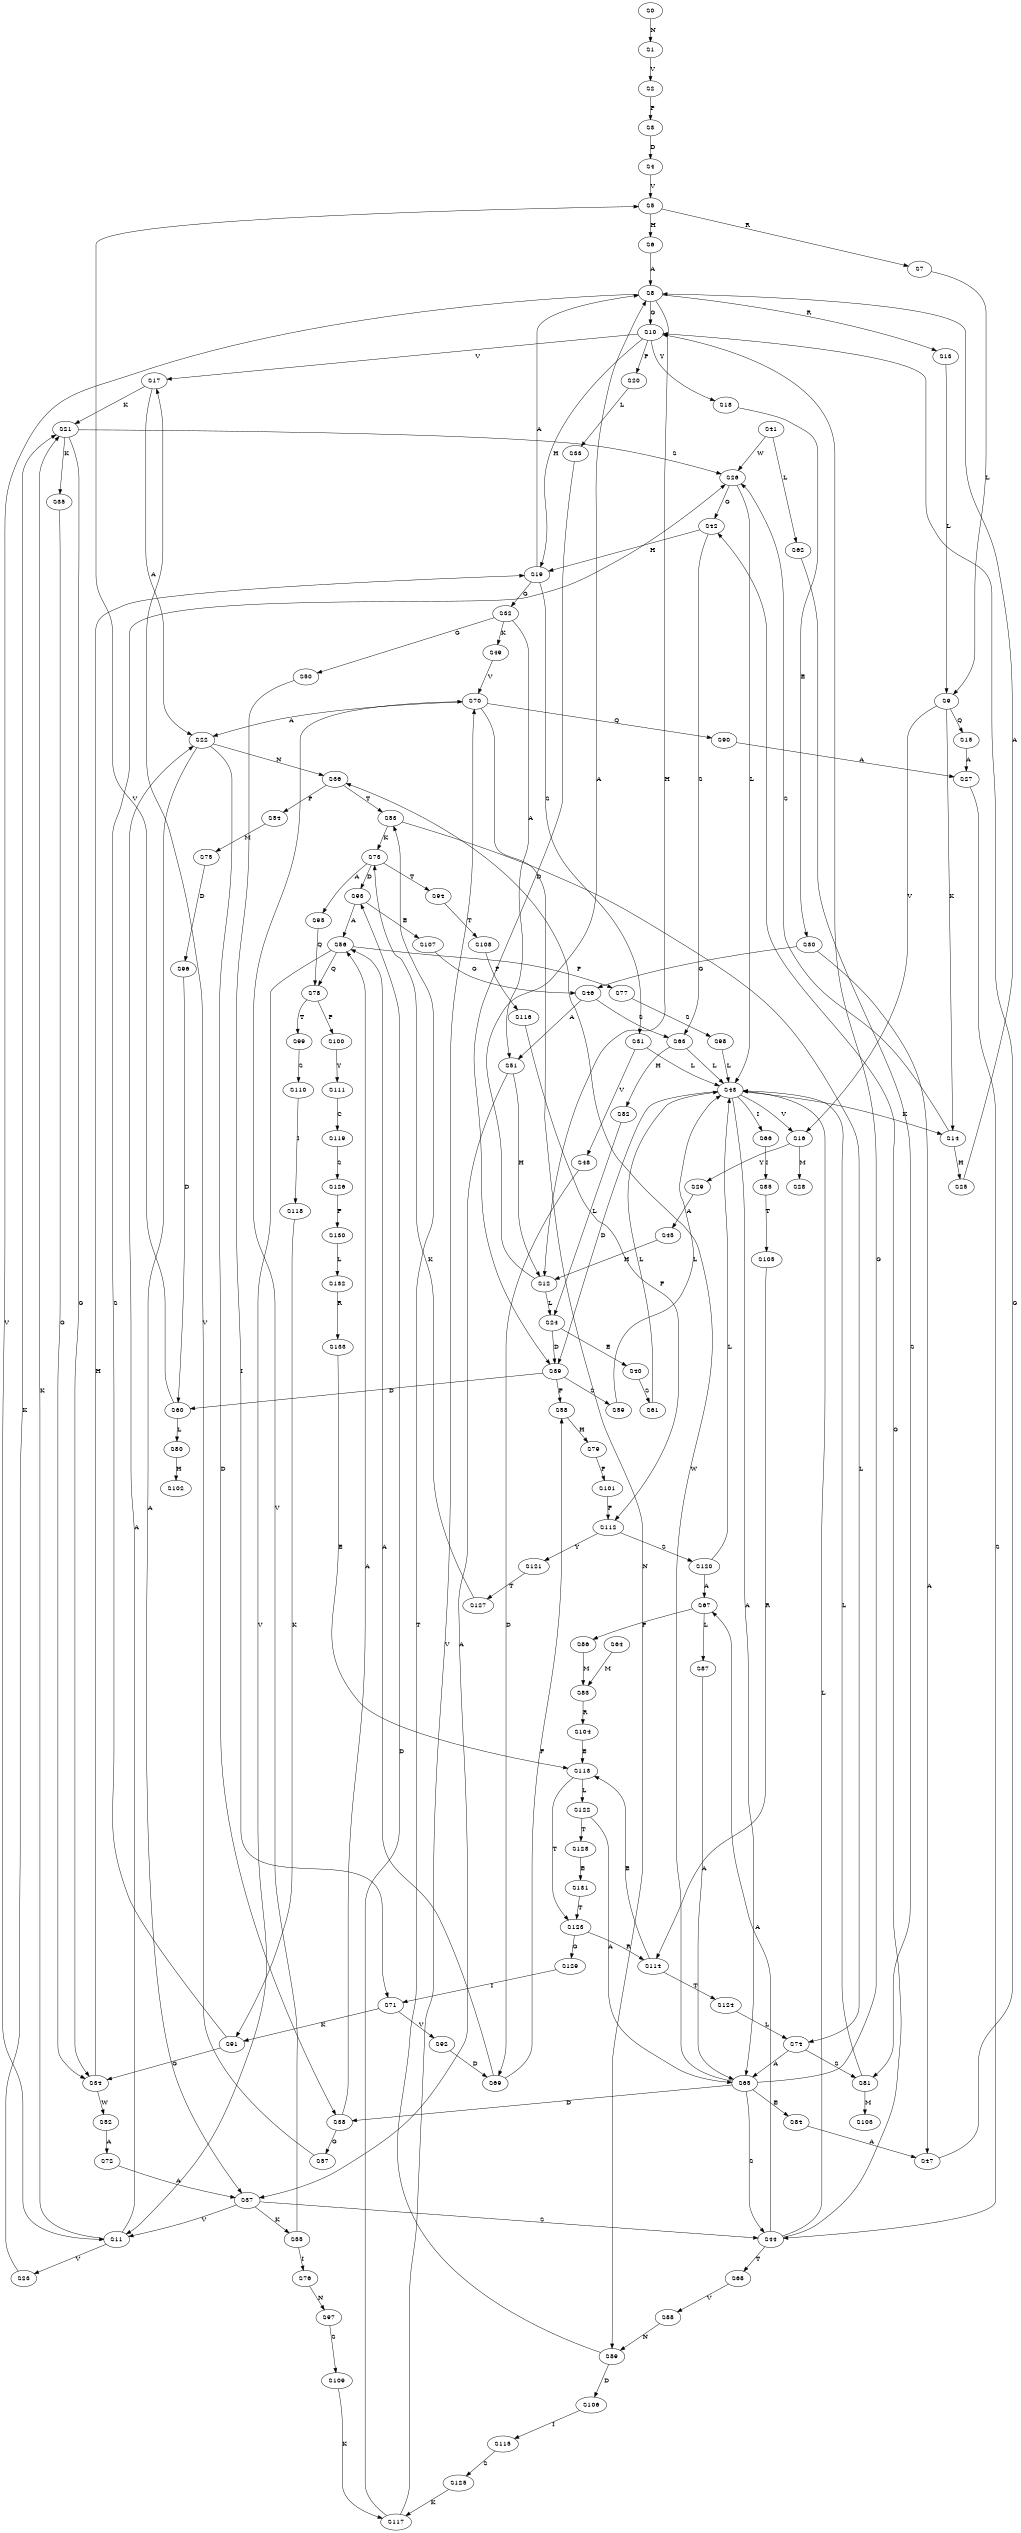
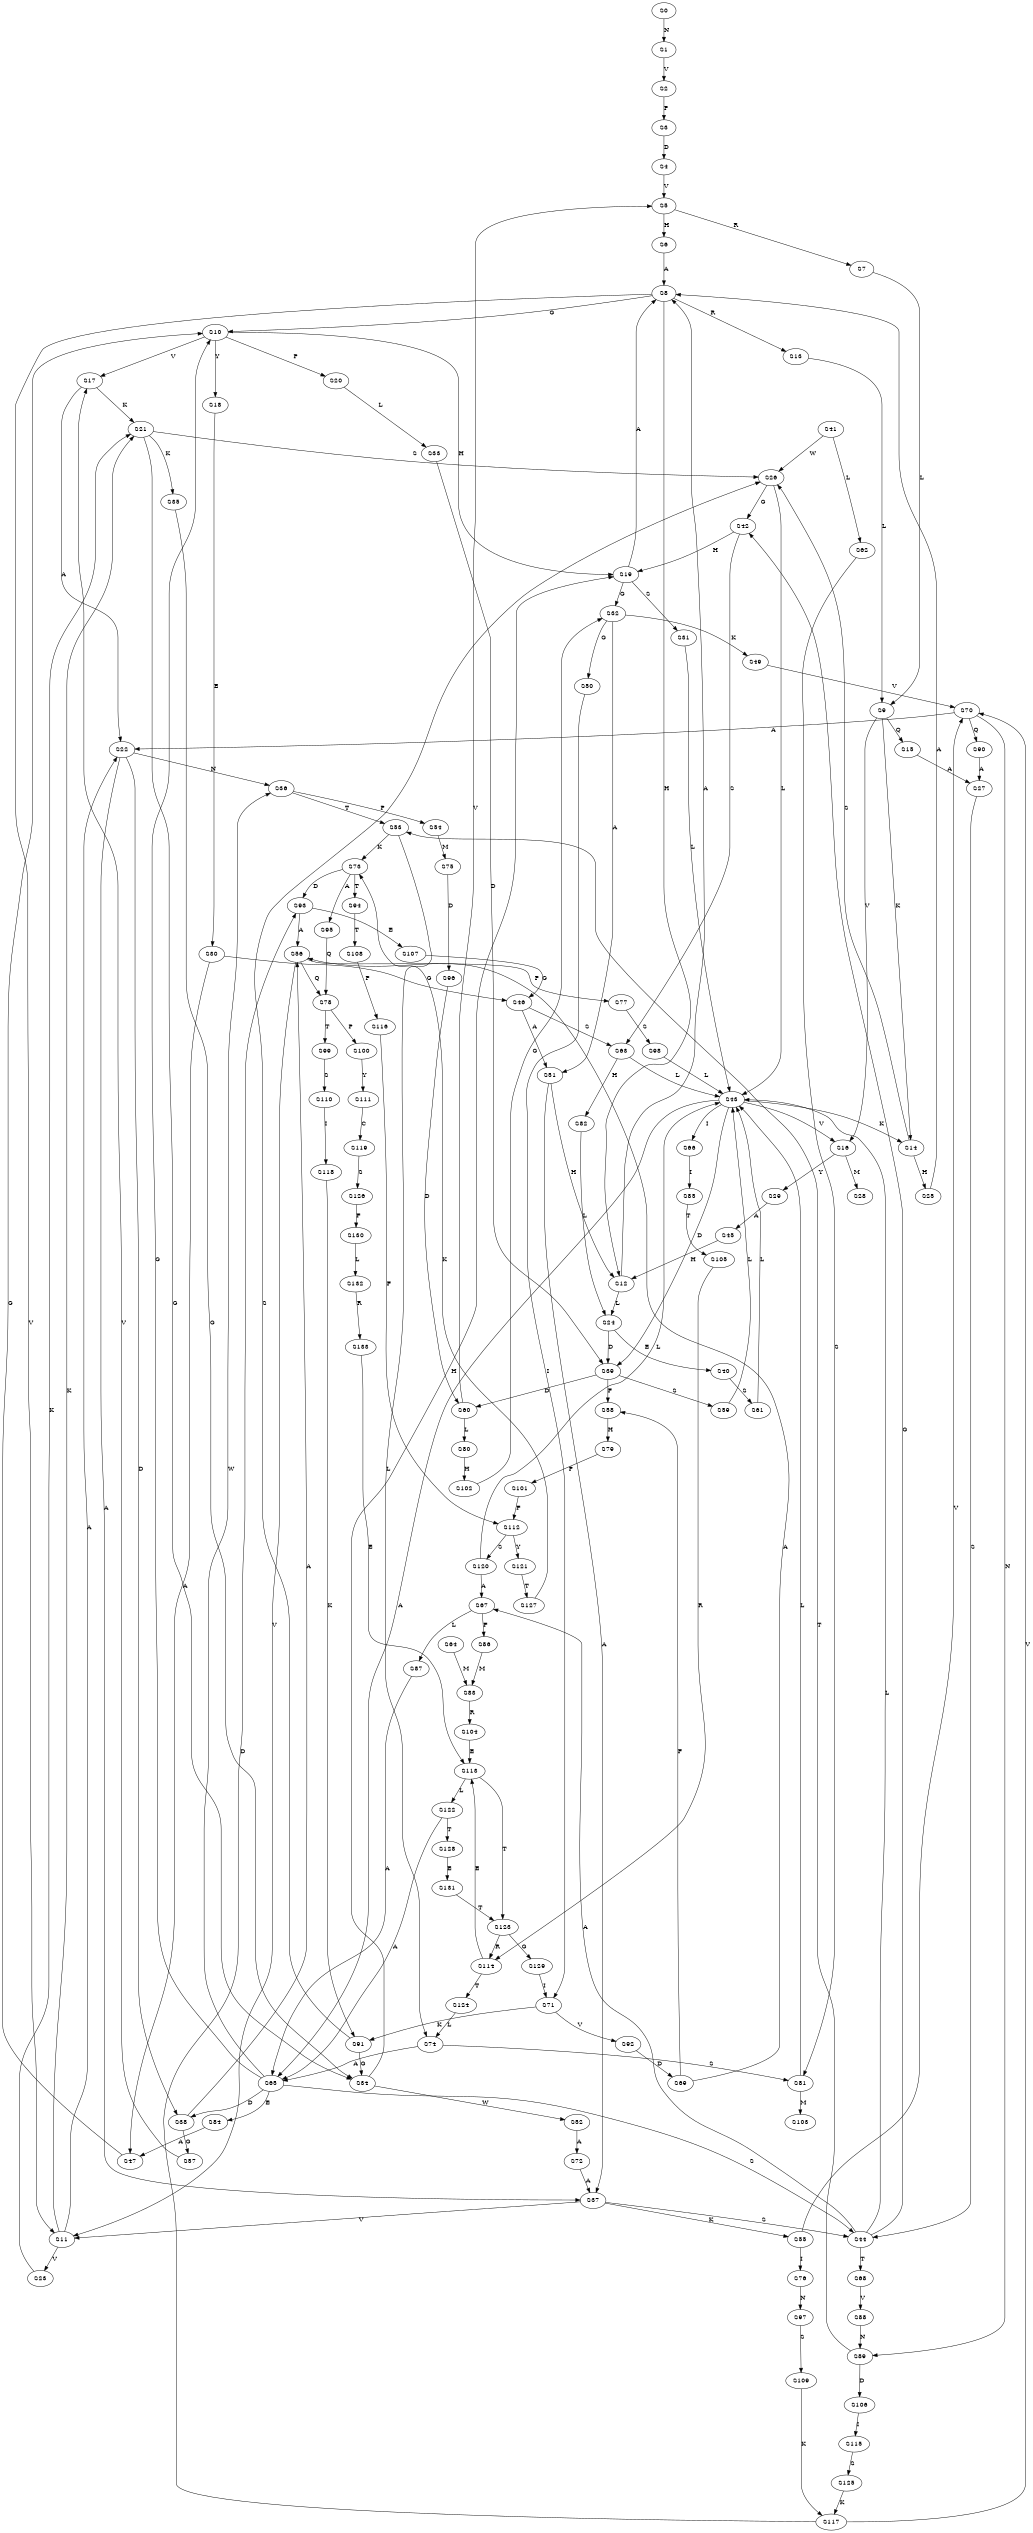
none -> (530, 1049)
(584, 1163) -> none
